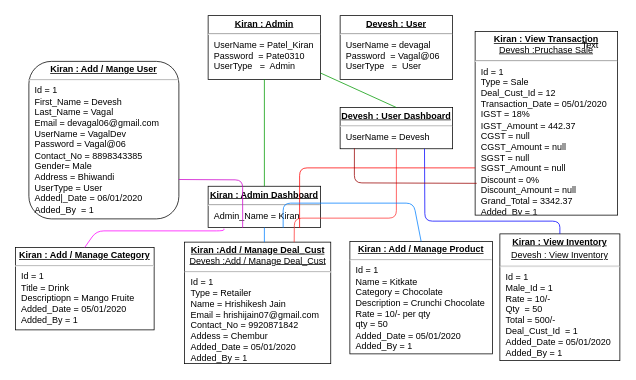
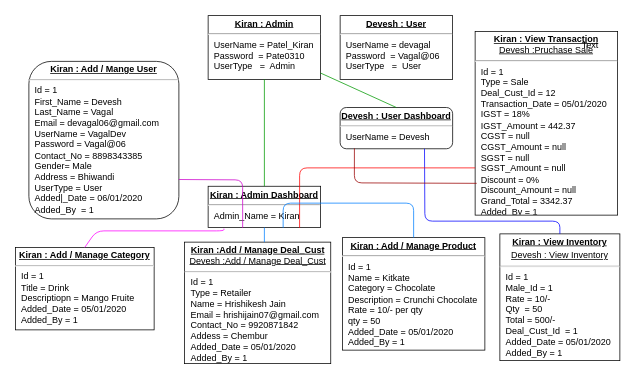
(396, 128) -> (396, 128)
(368, 218) -> none
(421, 297) -> (414, 294)
